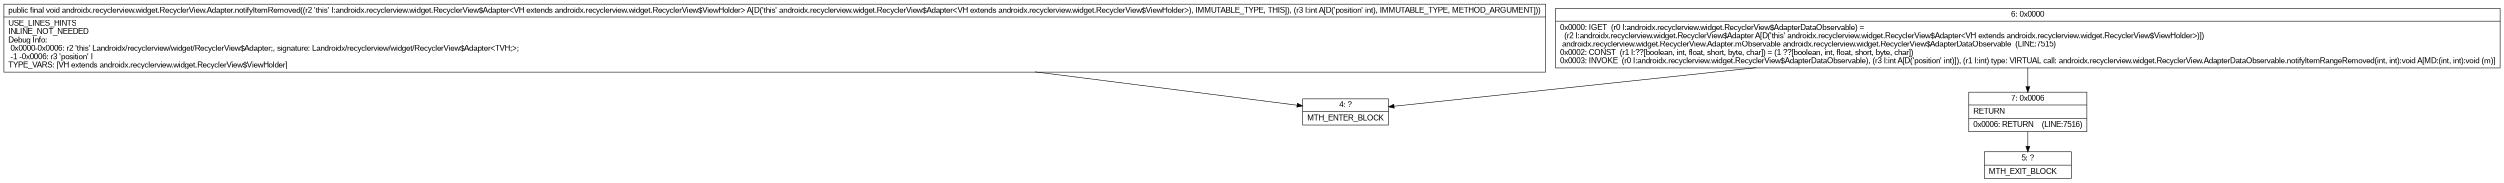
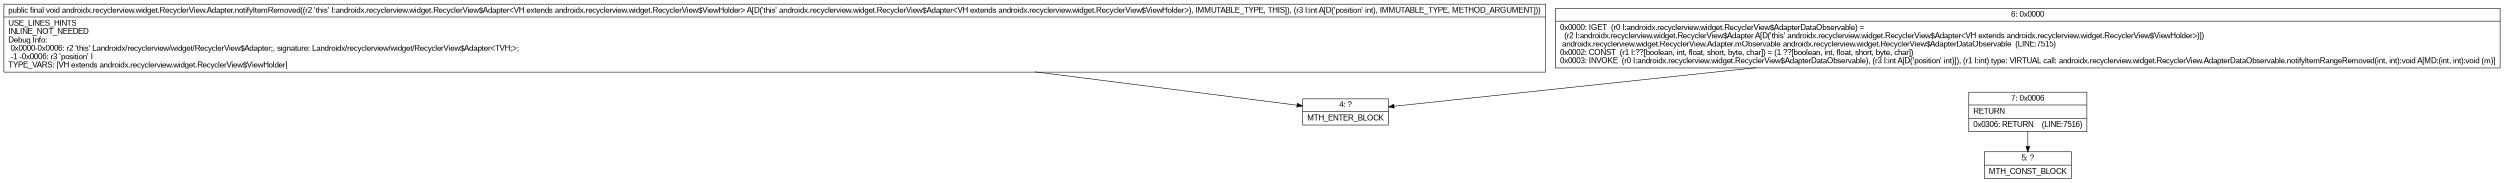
(2028, 77) -> none
(2028, 125) -> (2028, 125)
(2023, 172) -> (2028, 172)
